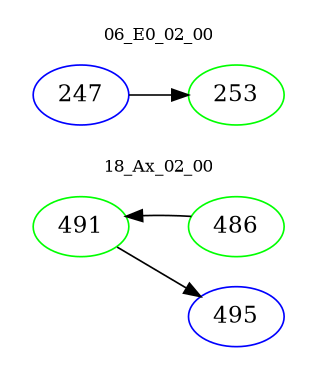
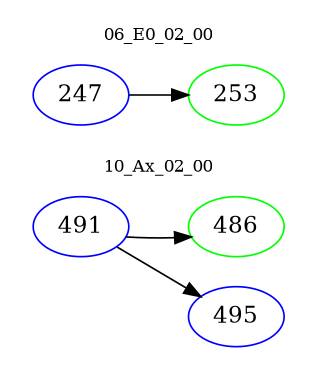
(159, 168) -> (159, 168)
(167, 215) -> (150, 238)
(81, 227) -> (81, 227)
